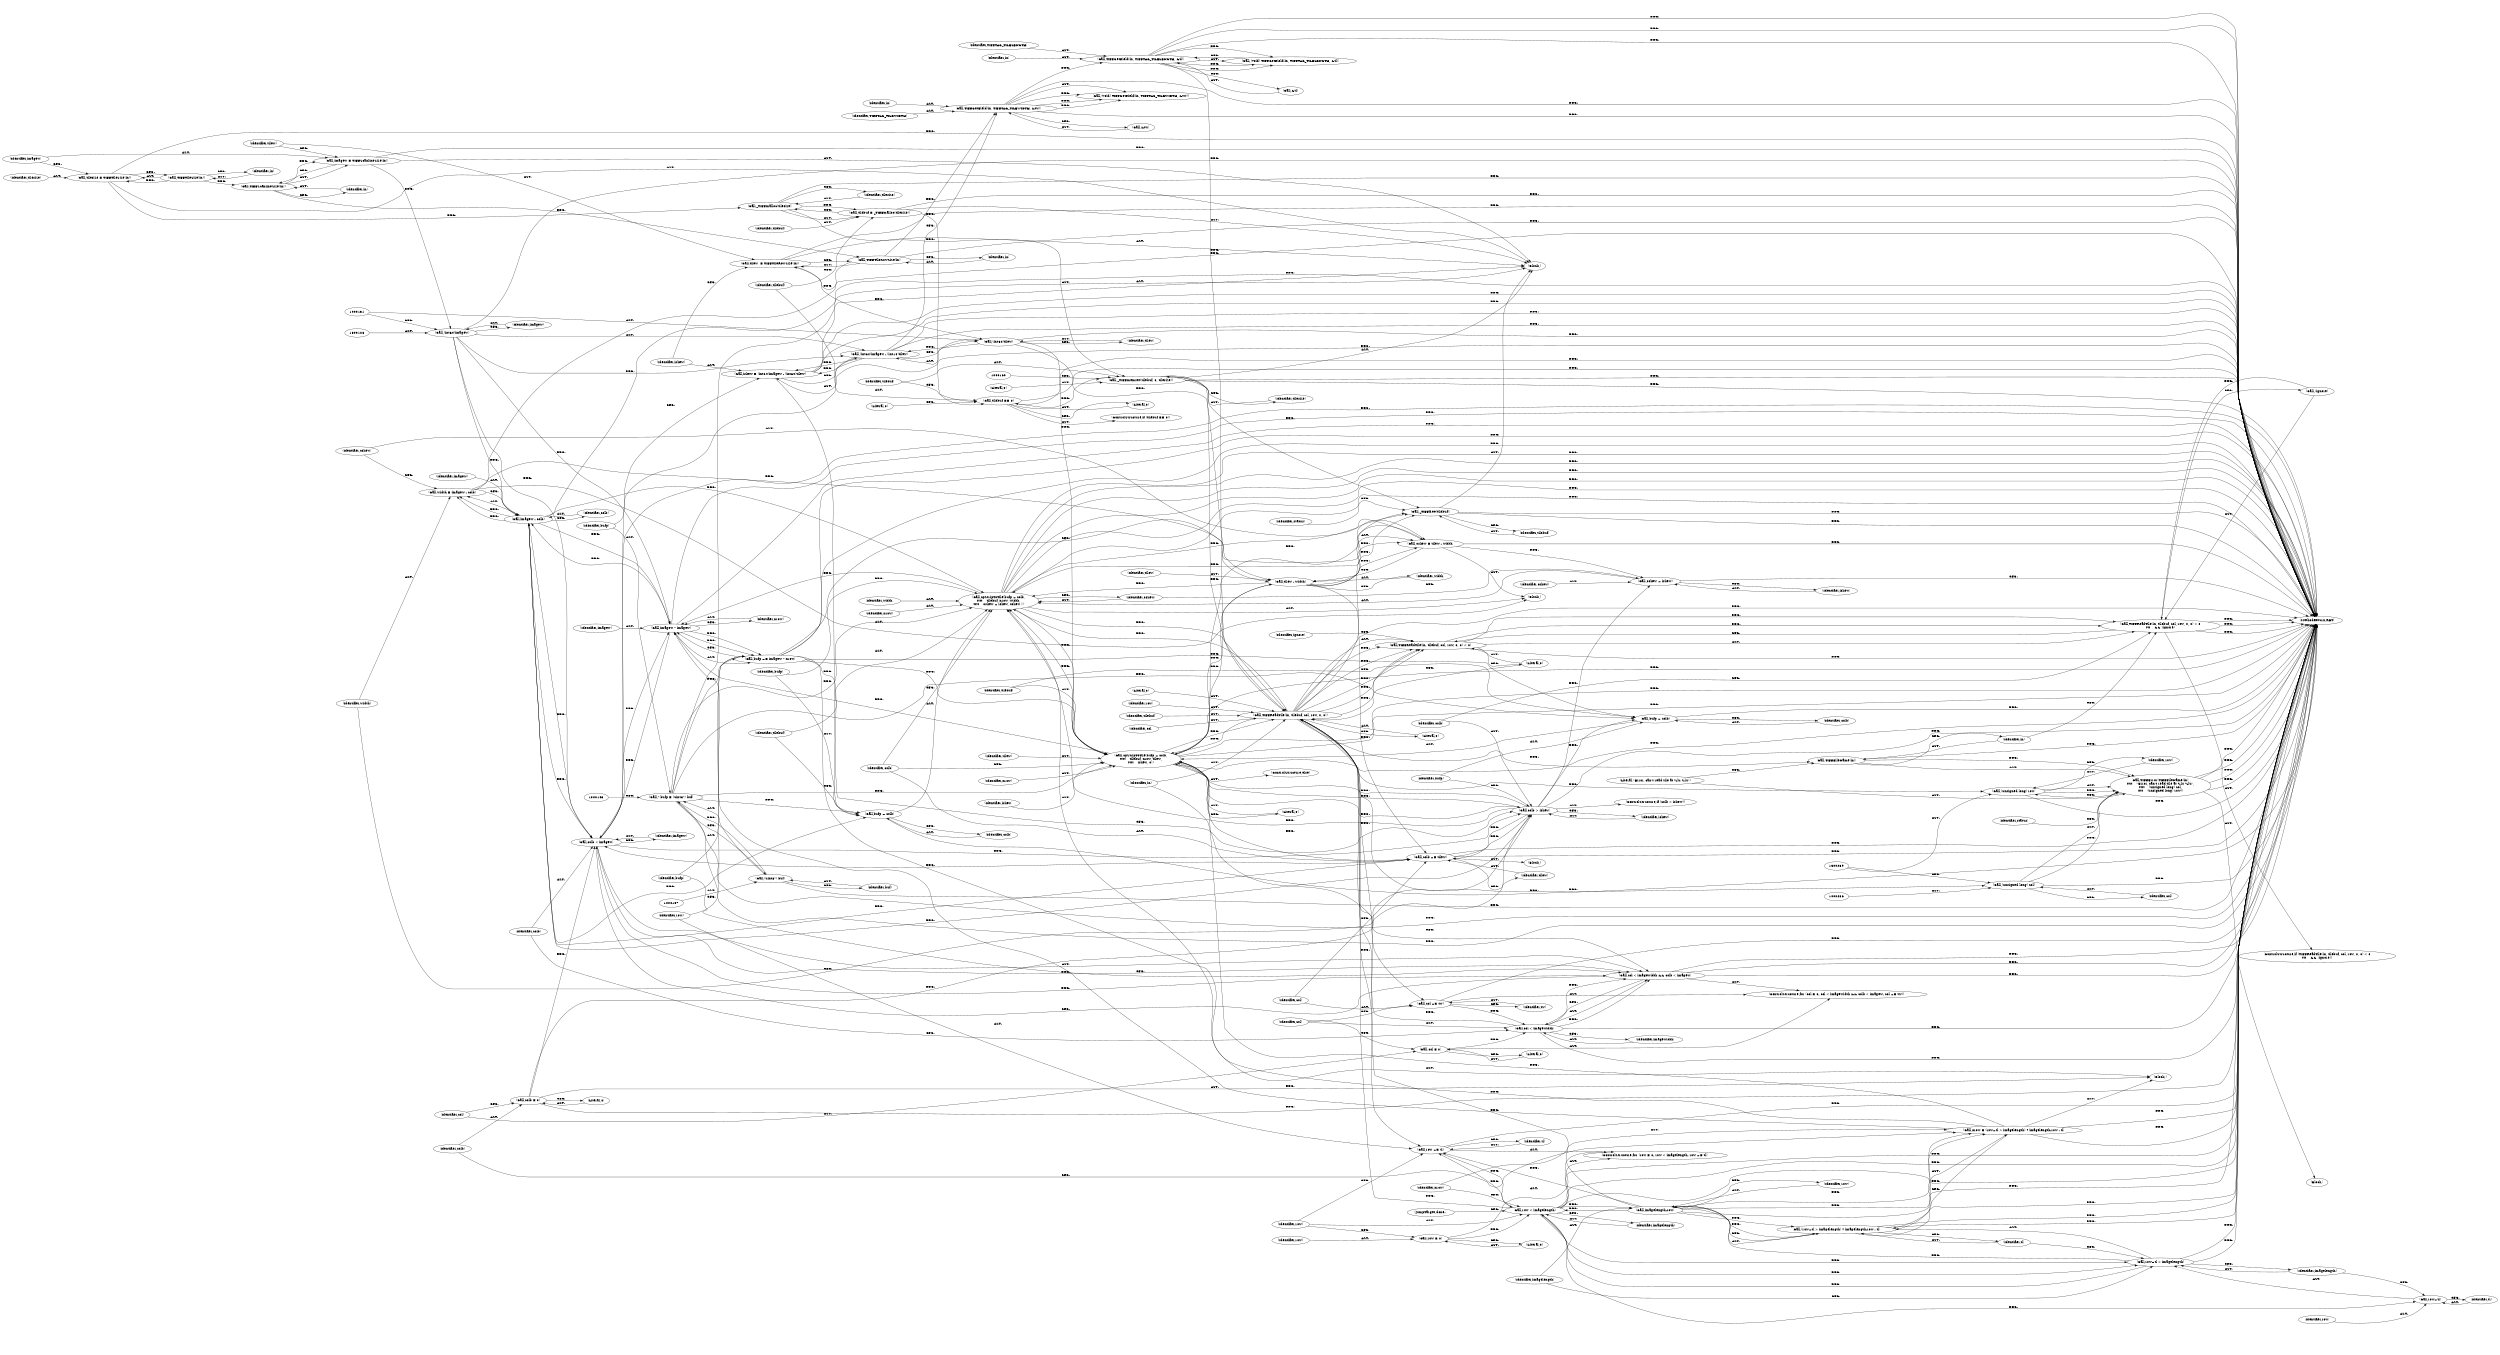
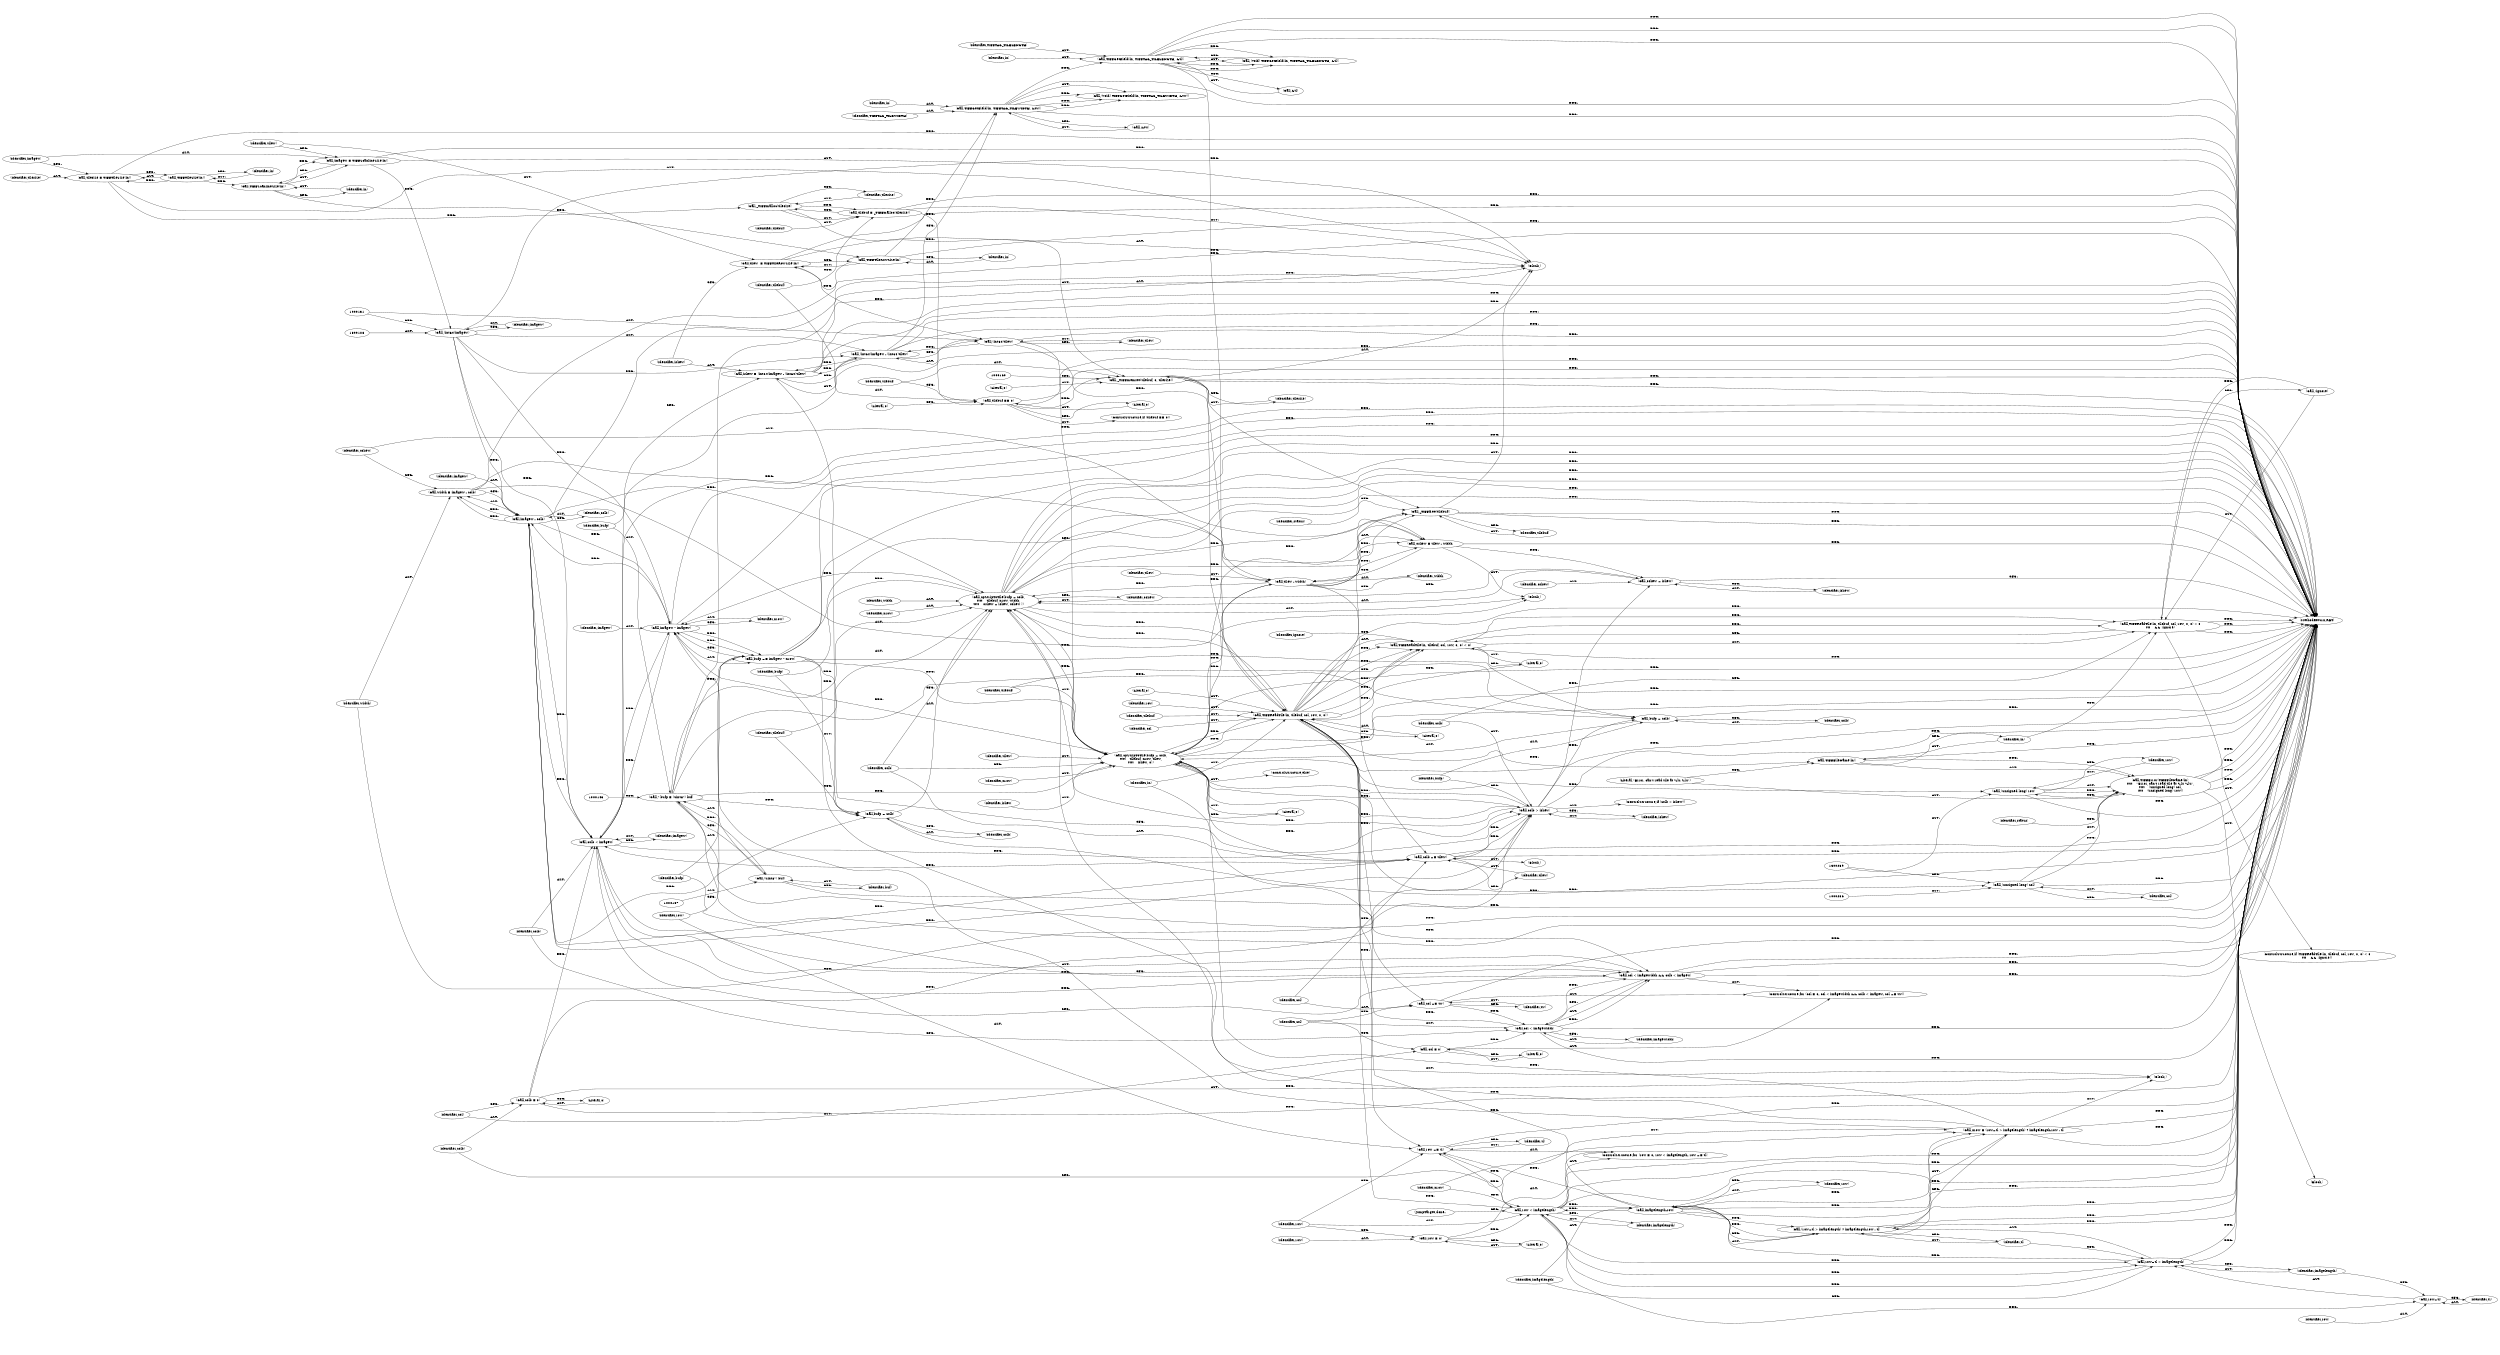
(1723, 178) -> none
(880, 354) -> (880, 354)
